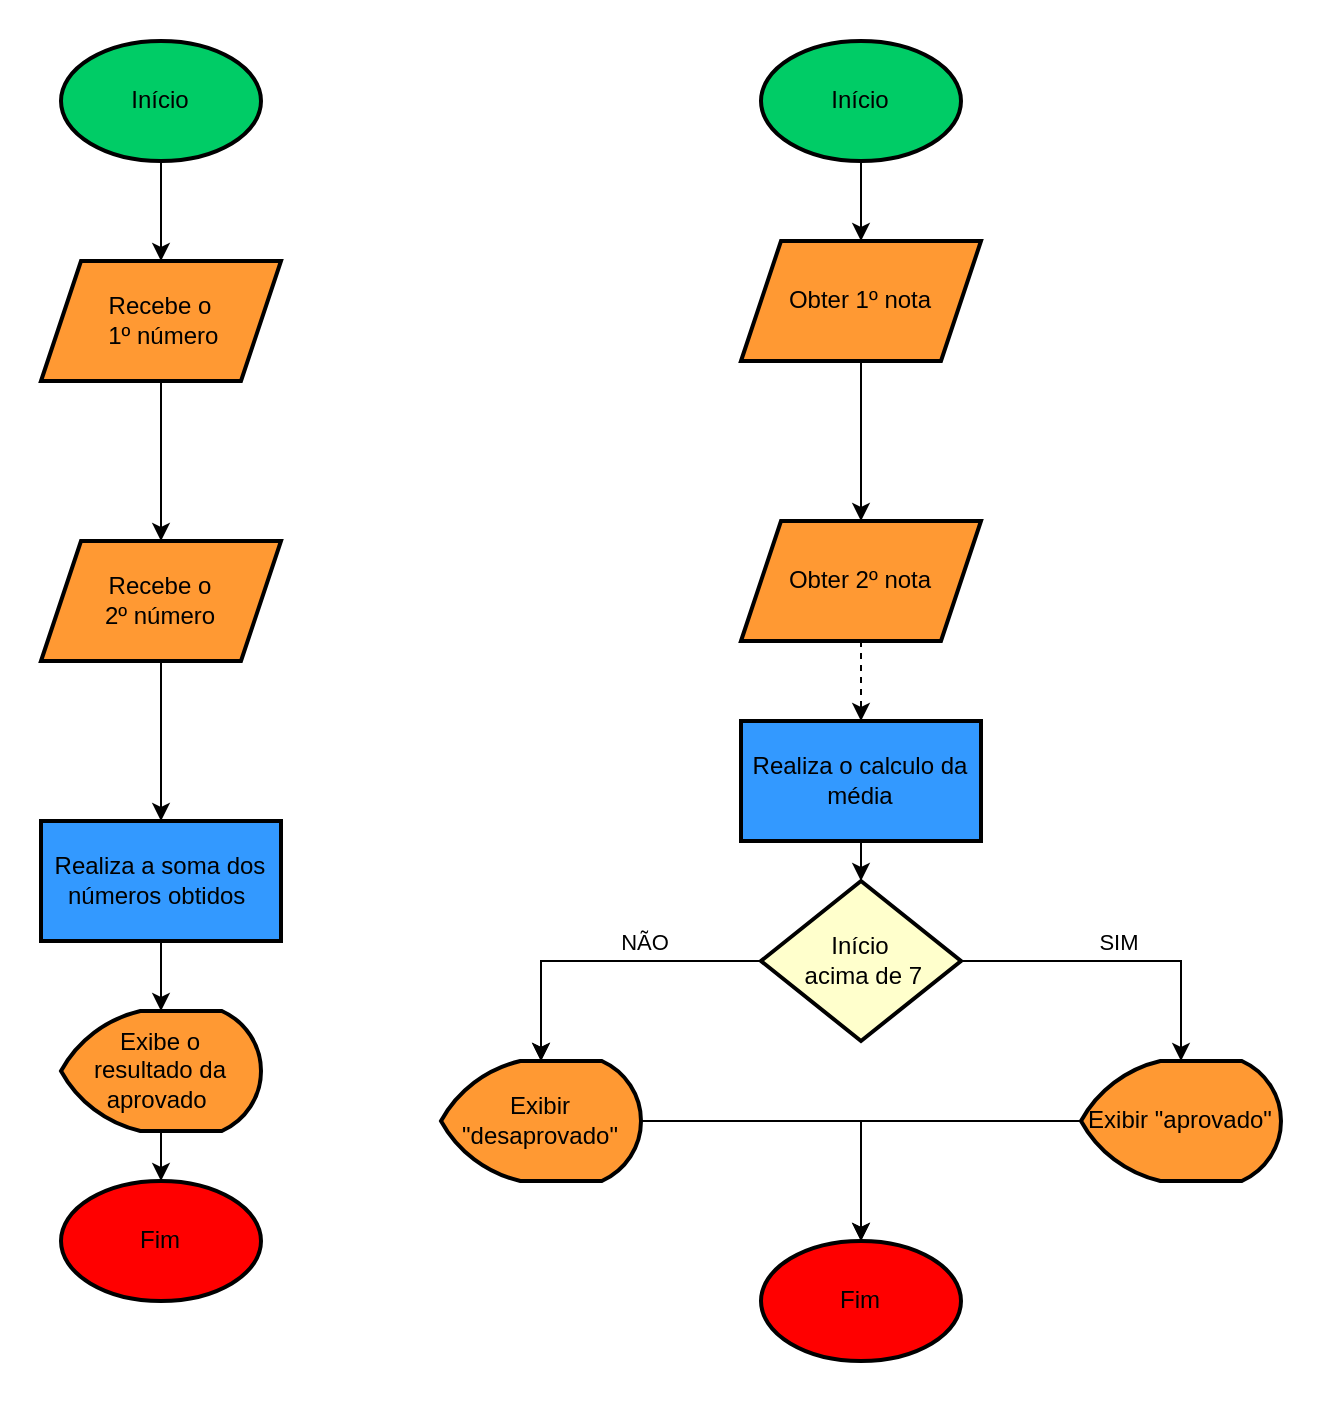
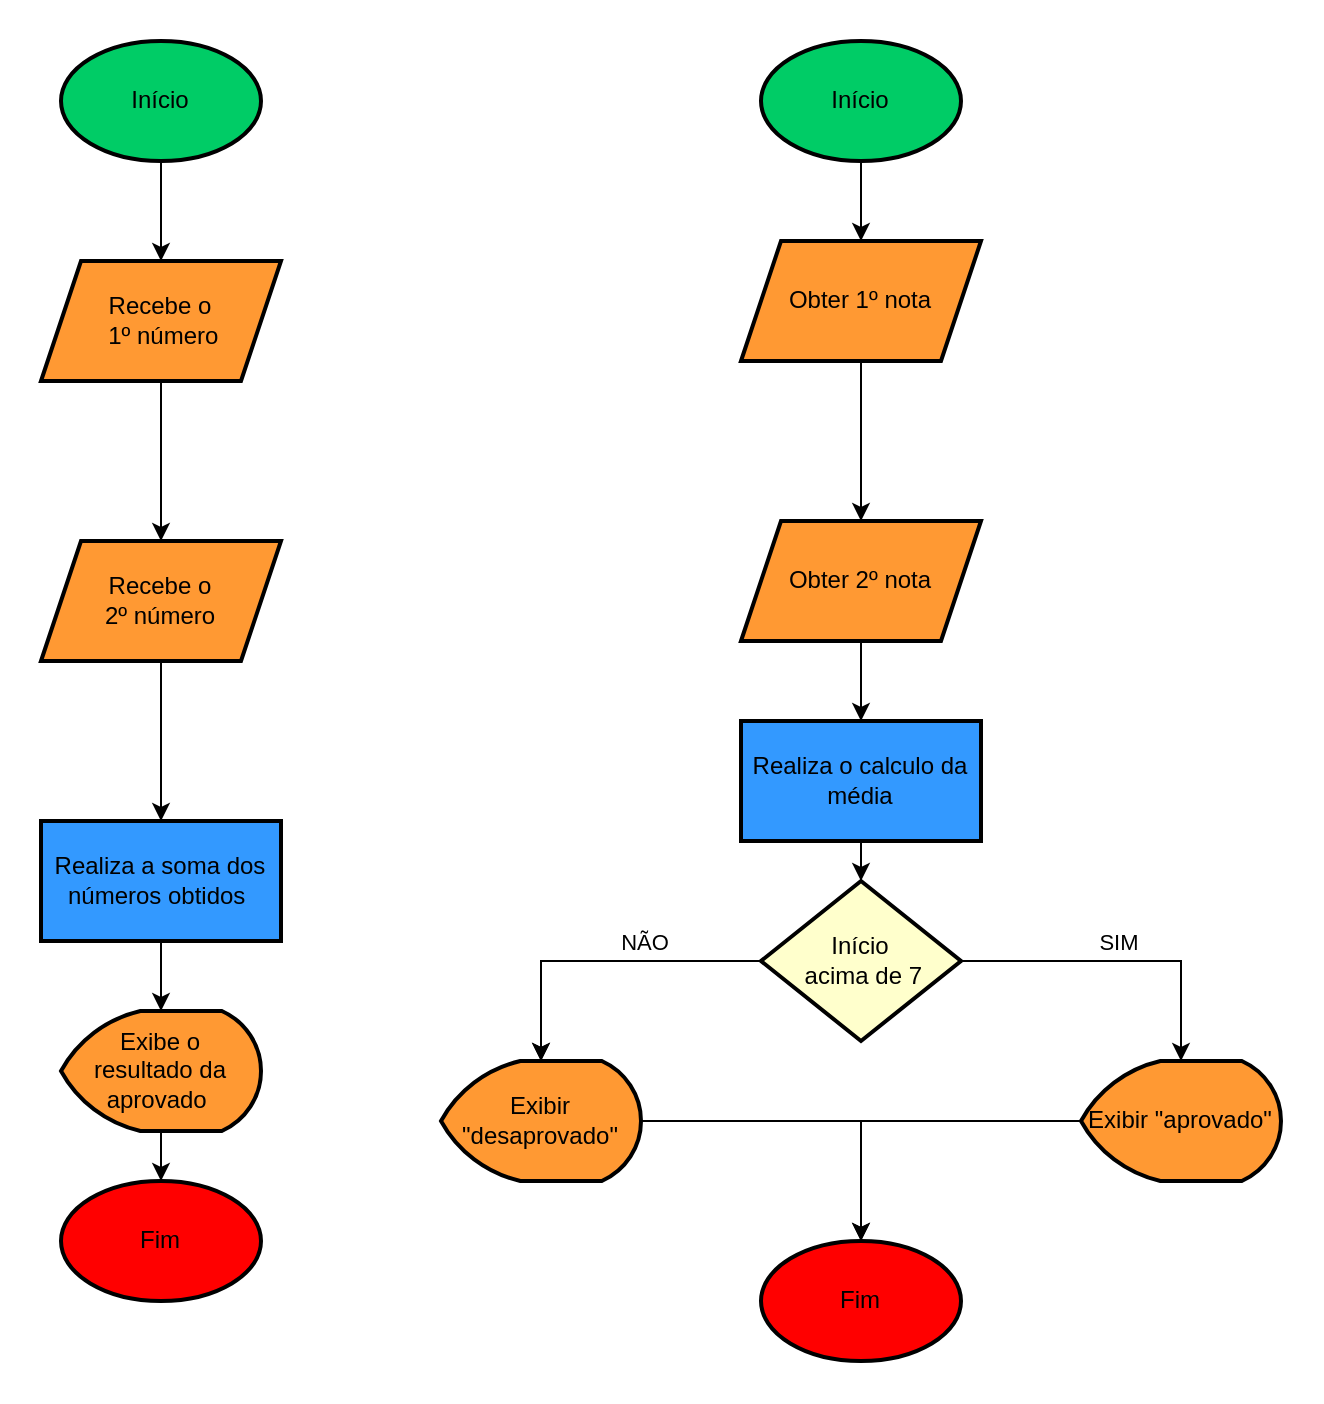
(861, 673) -> (861, 673)
